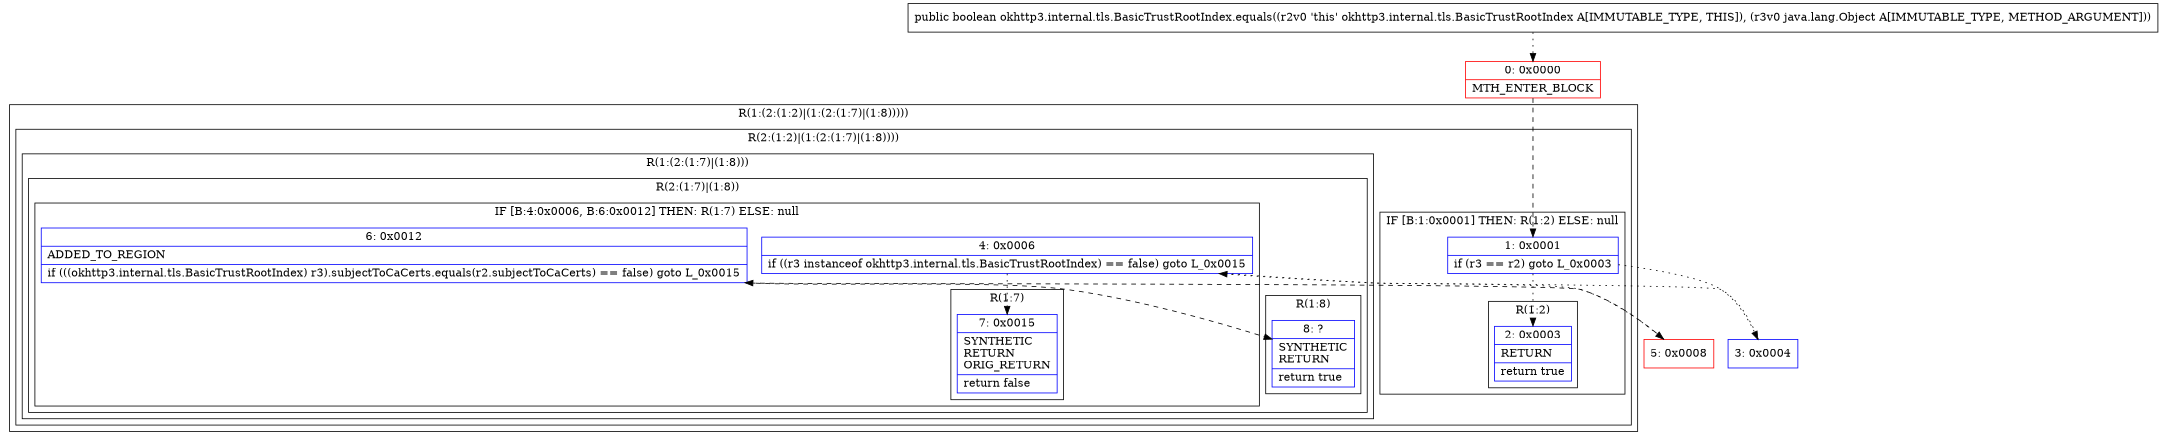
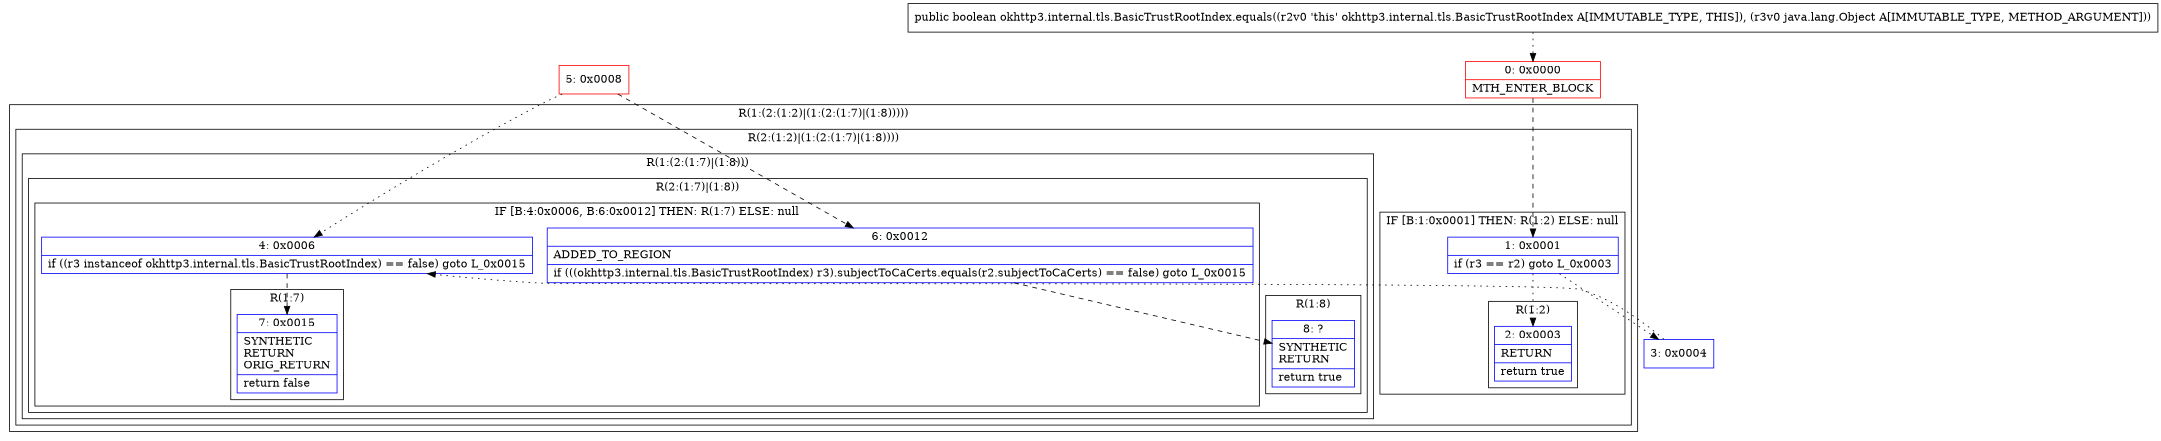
(1448, 284) -> (440, 160)
(1007, 295) -> (287, 295)
